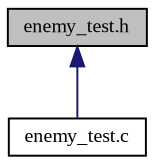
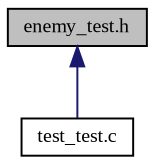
(77, 137) -> (77, 137)
